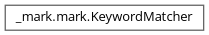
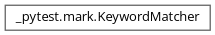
(104, 18) -> (108, 18)
